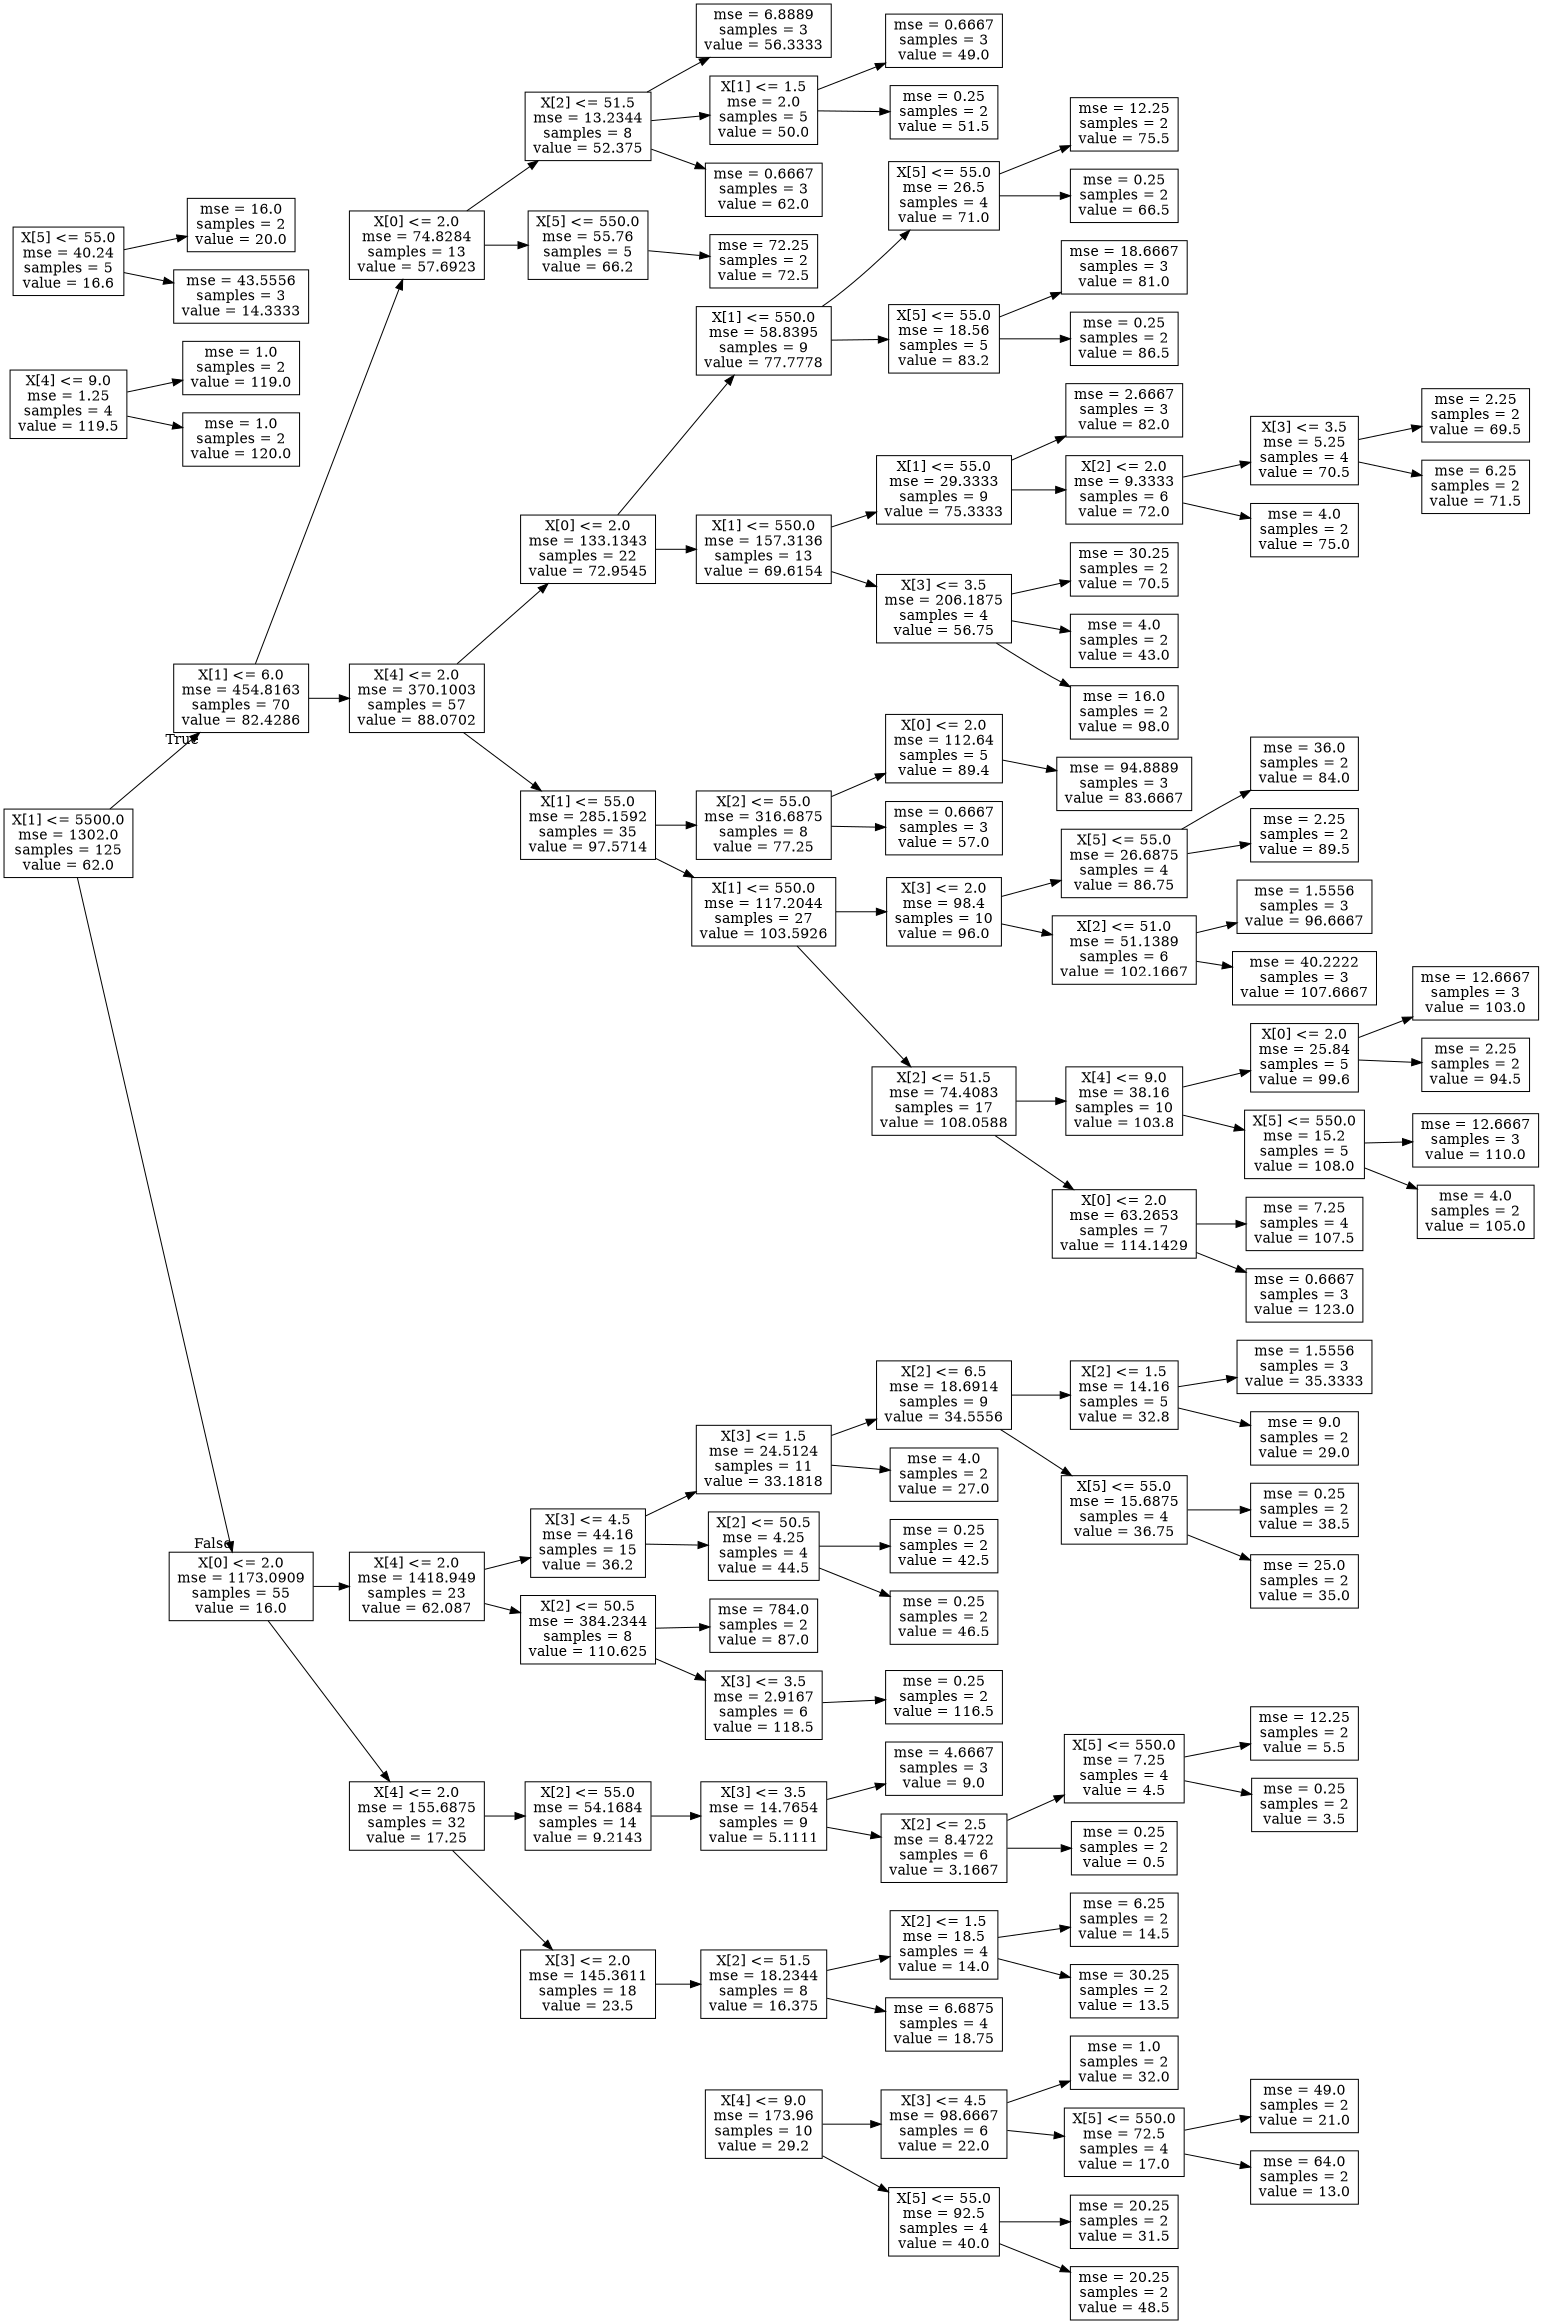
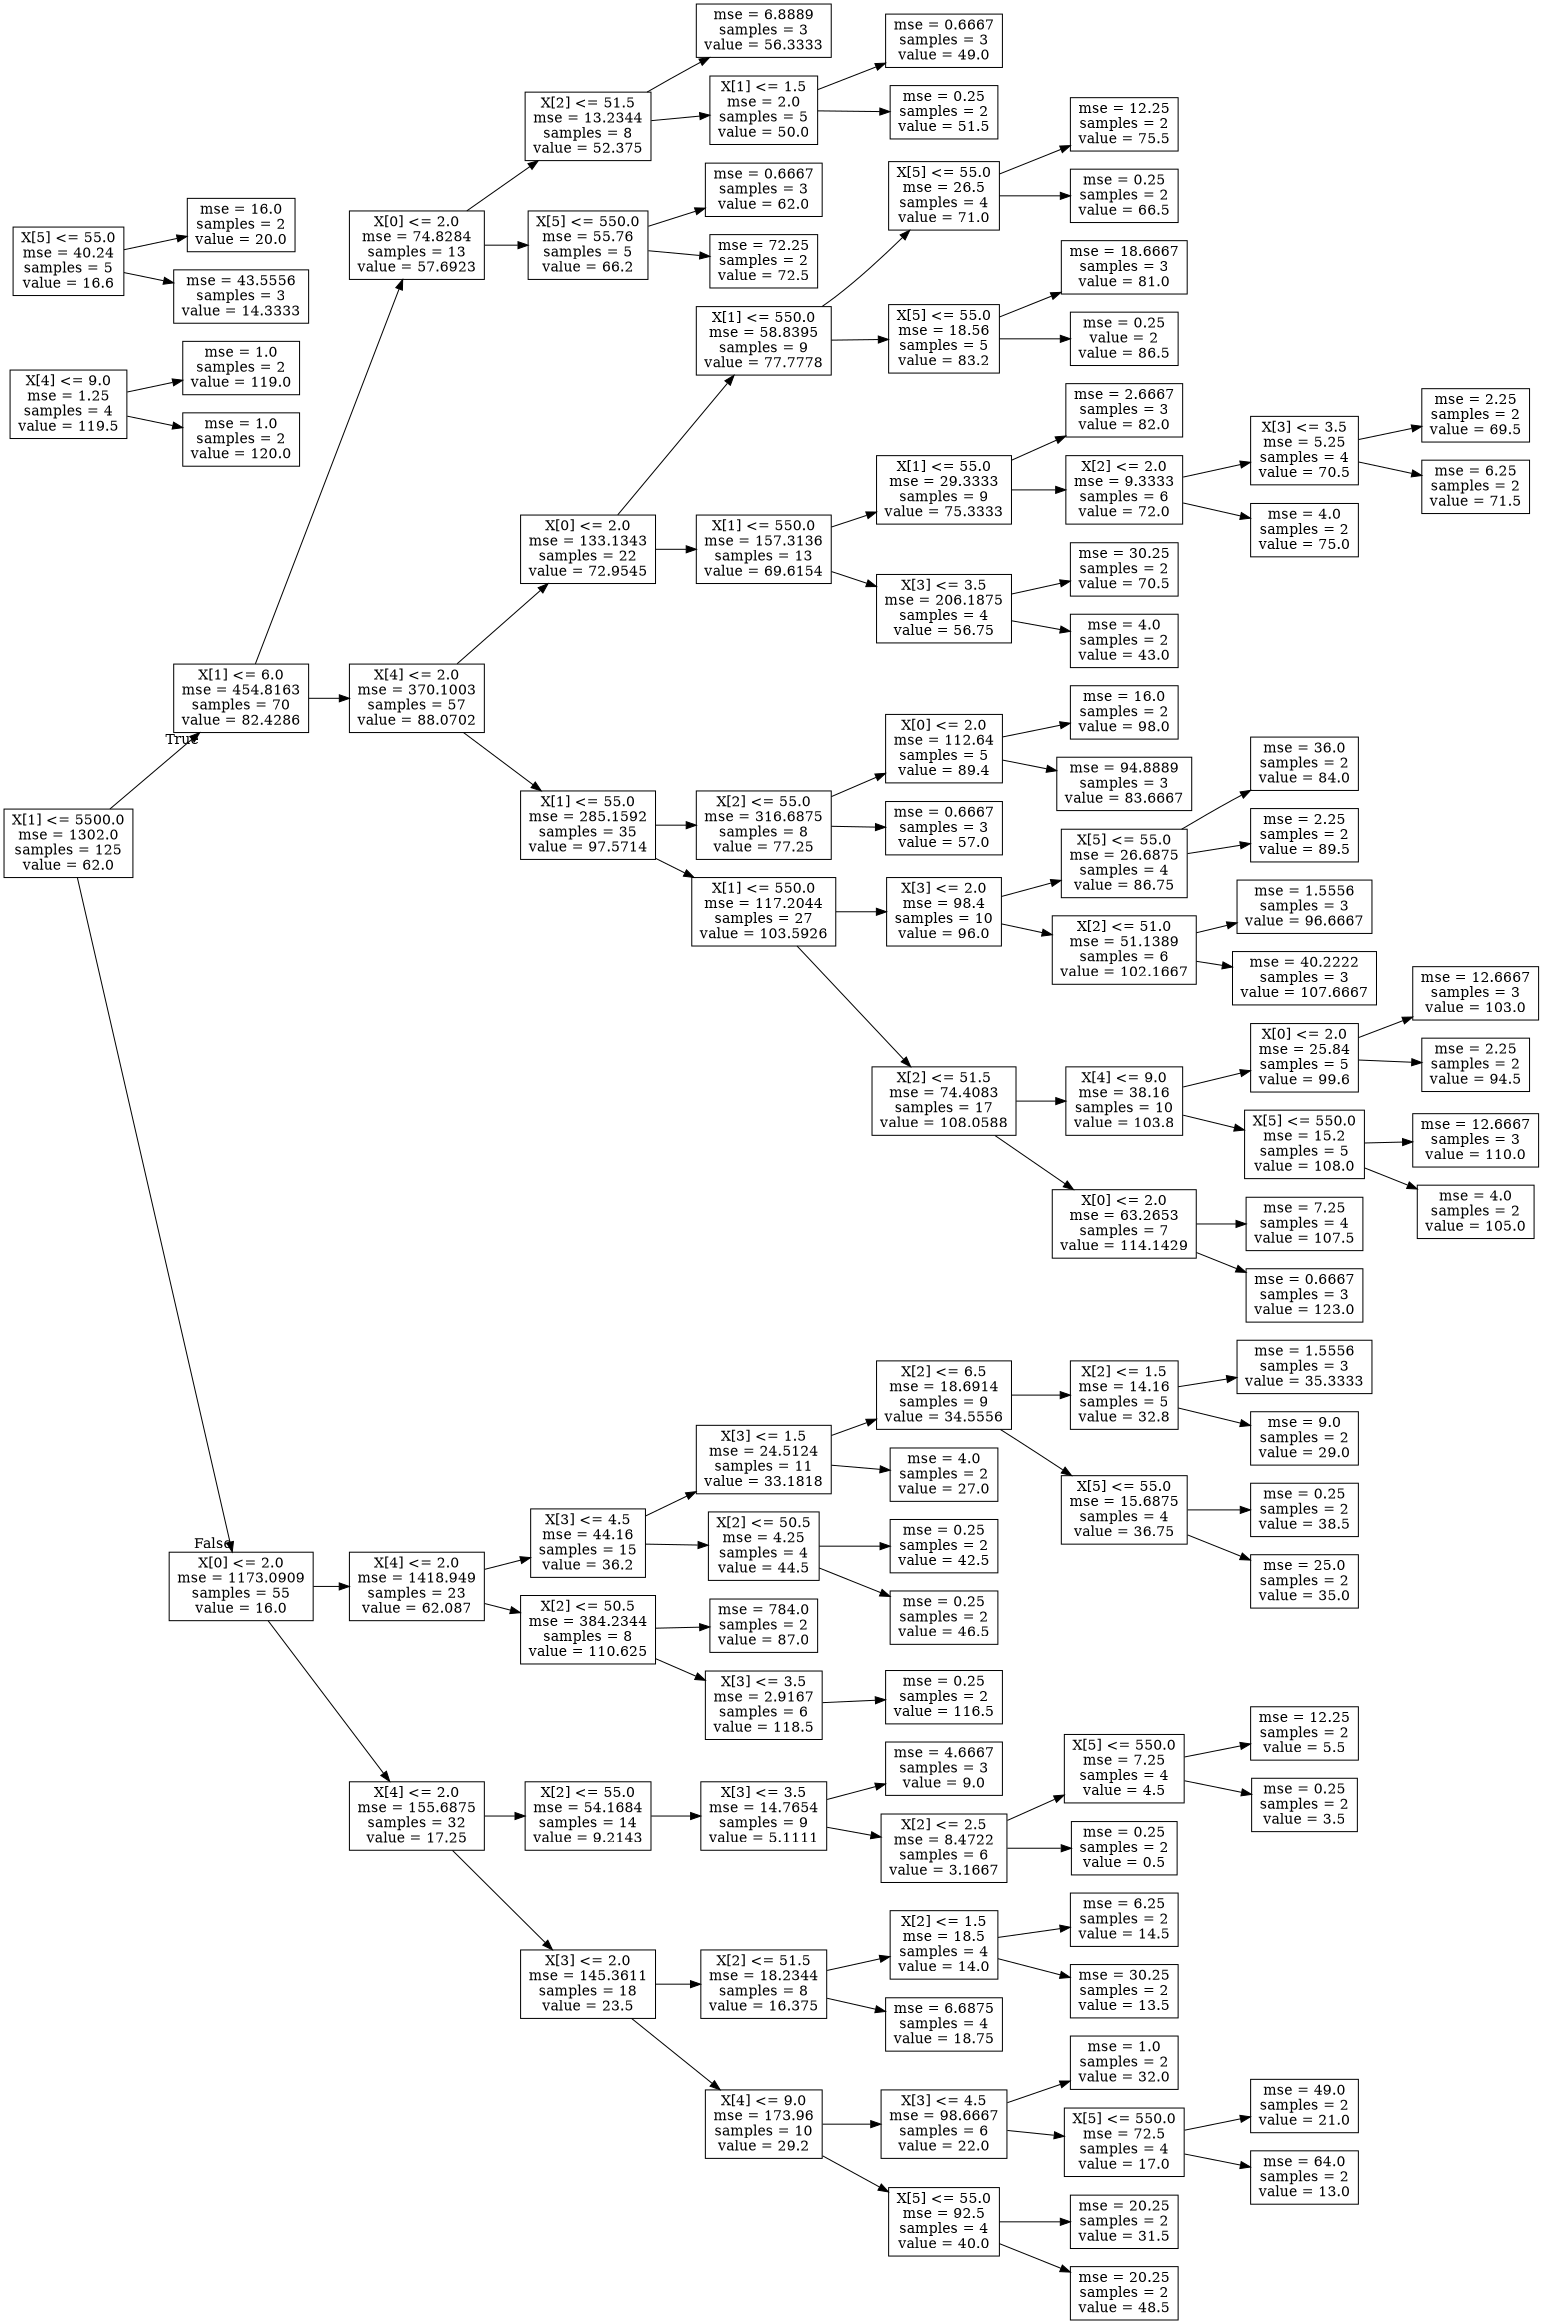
(674, 157) -> (672, 219)
(1124, 339) -> (1124, 339)
(1028, 663) -> (1032, 731)
none -> (672, 2051)
